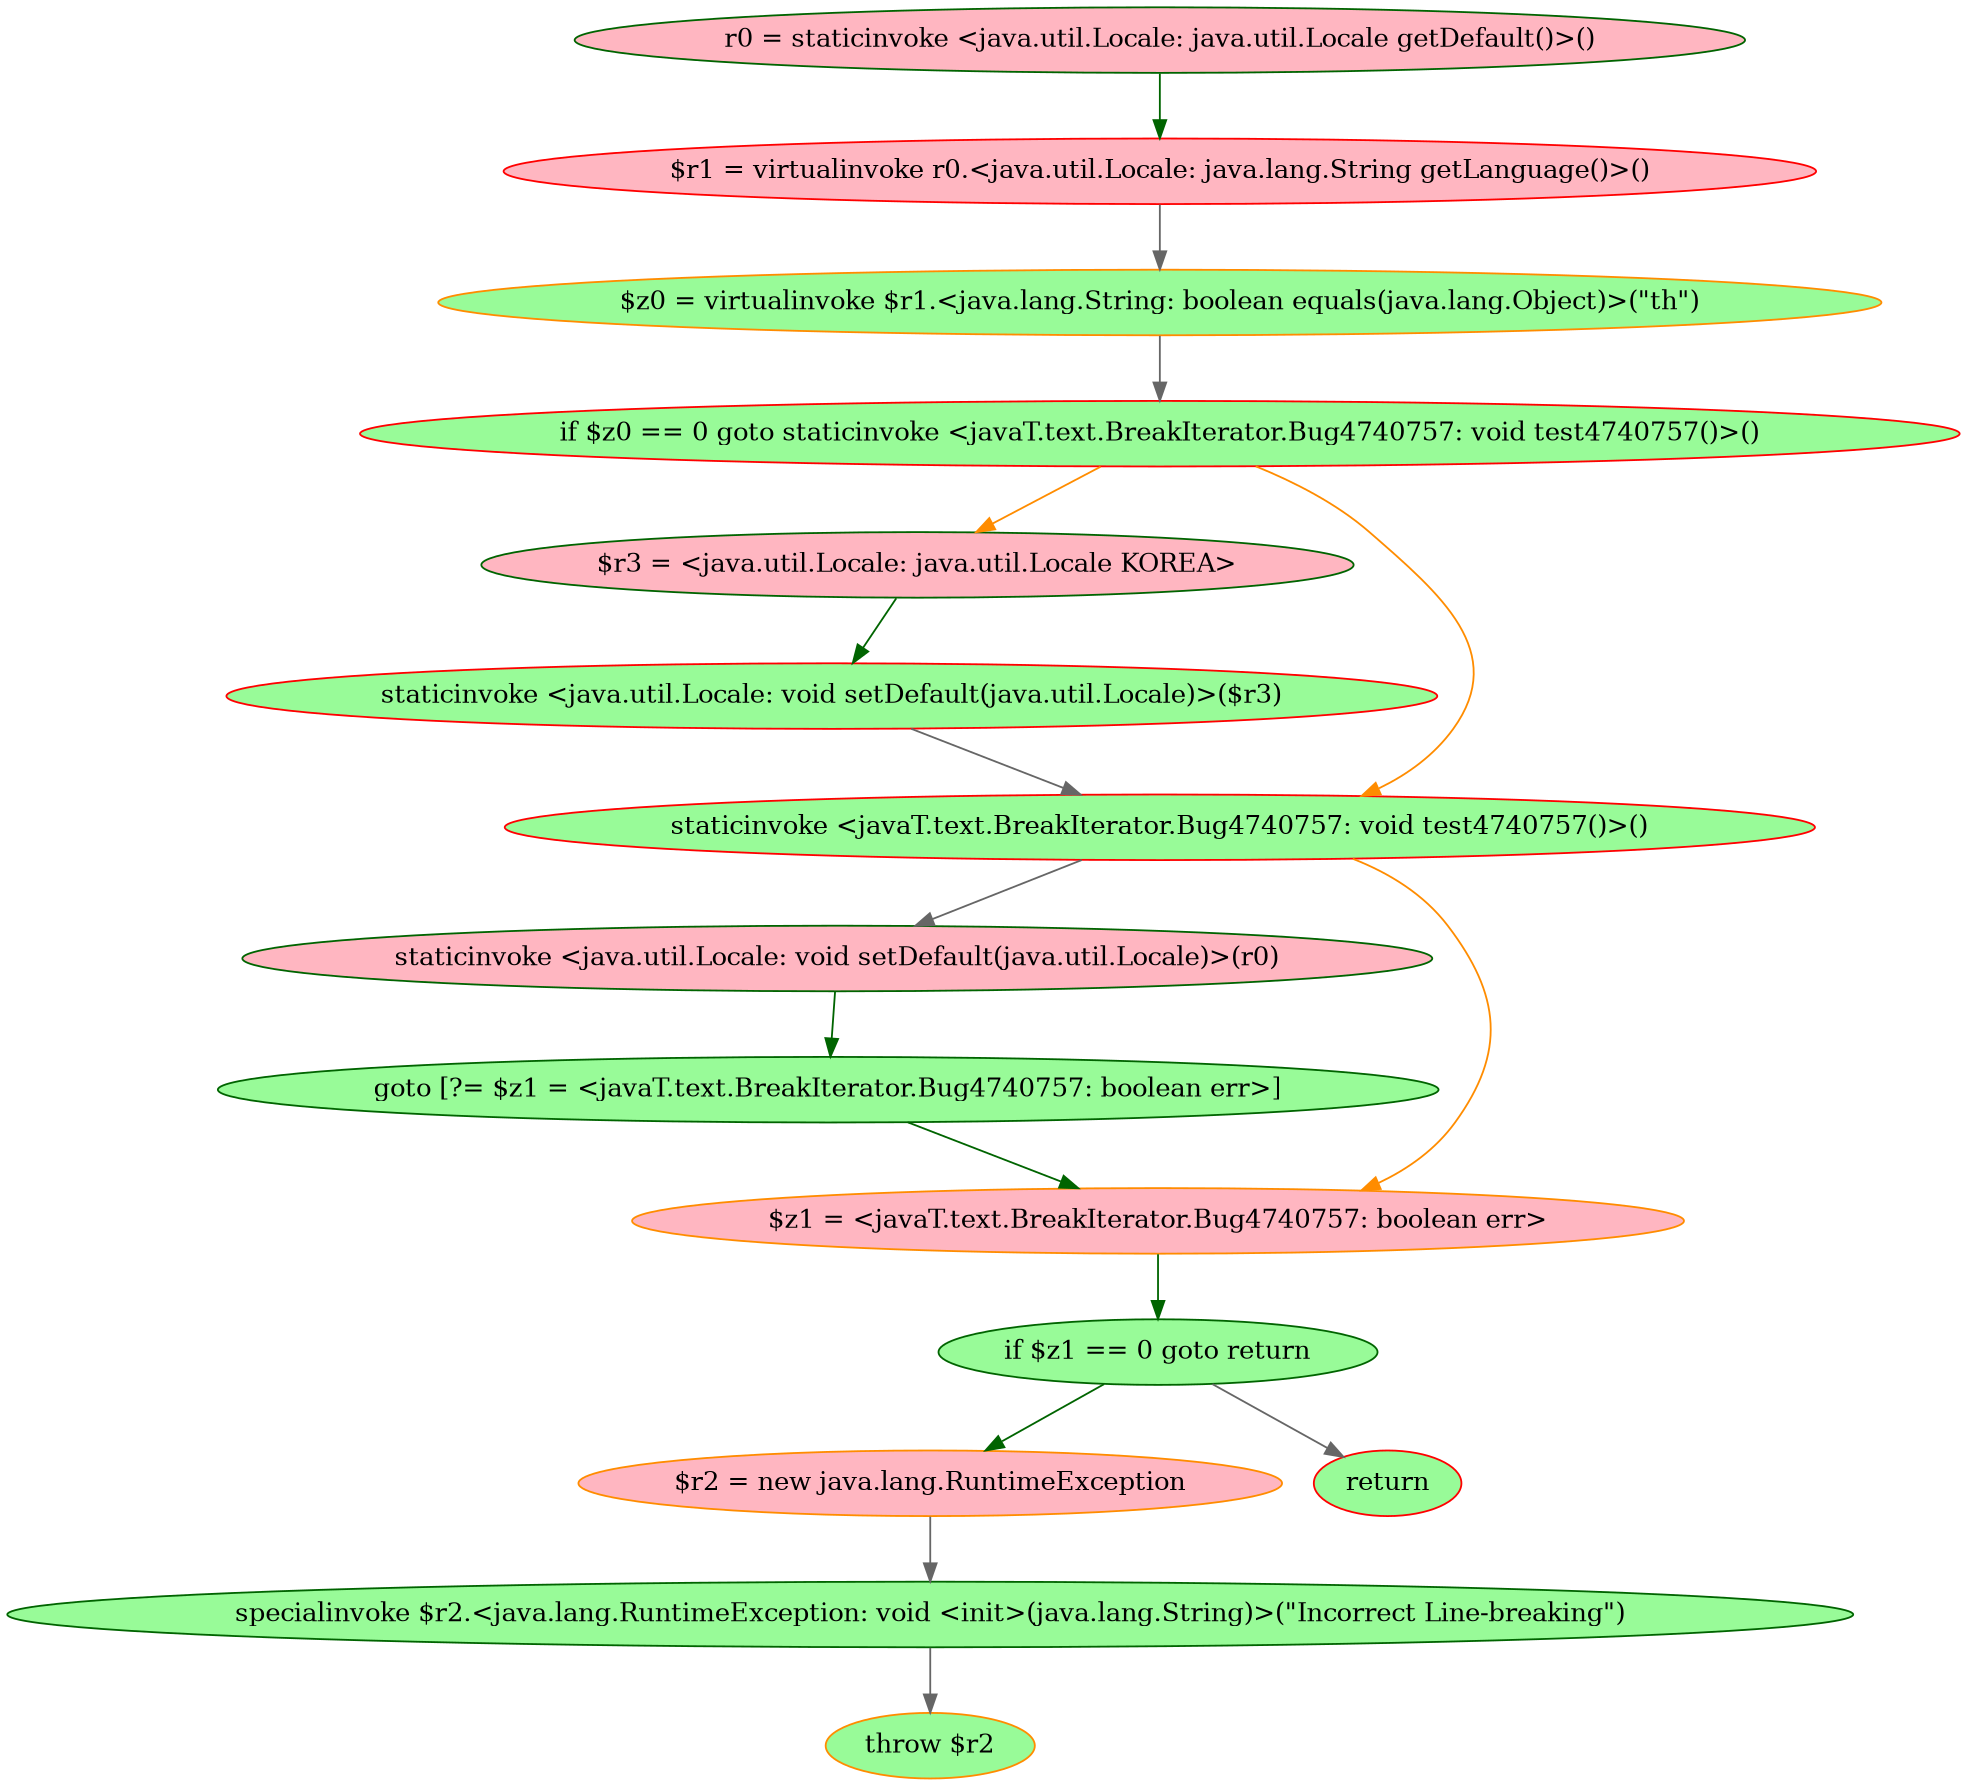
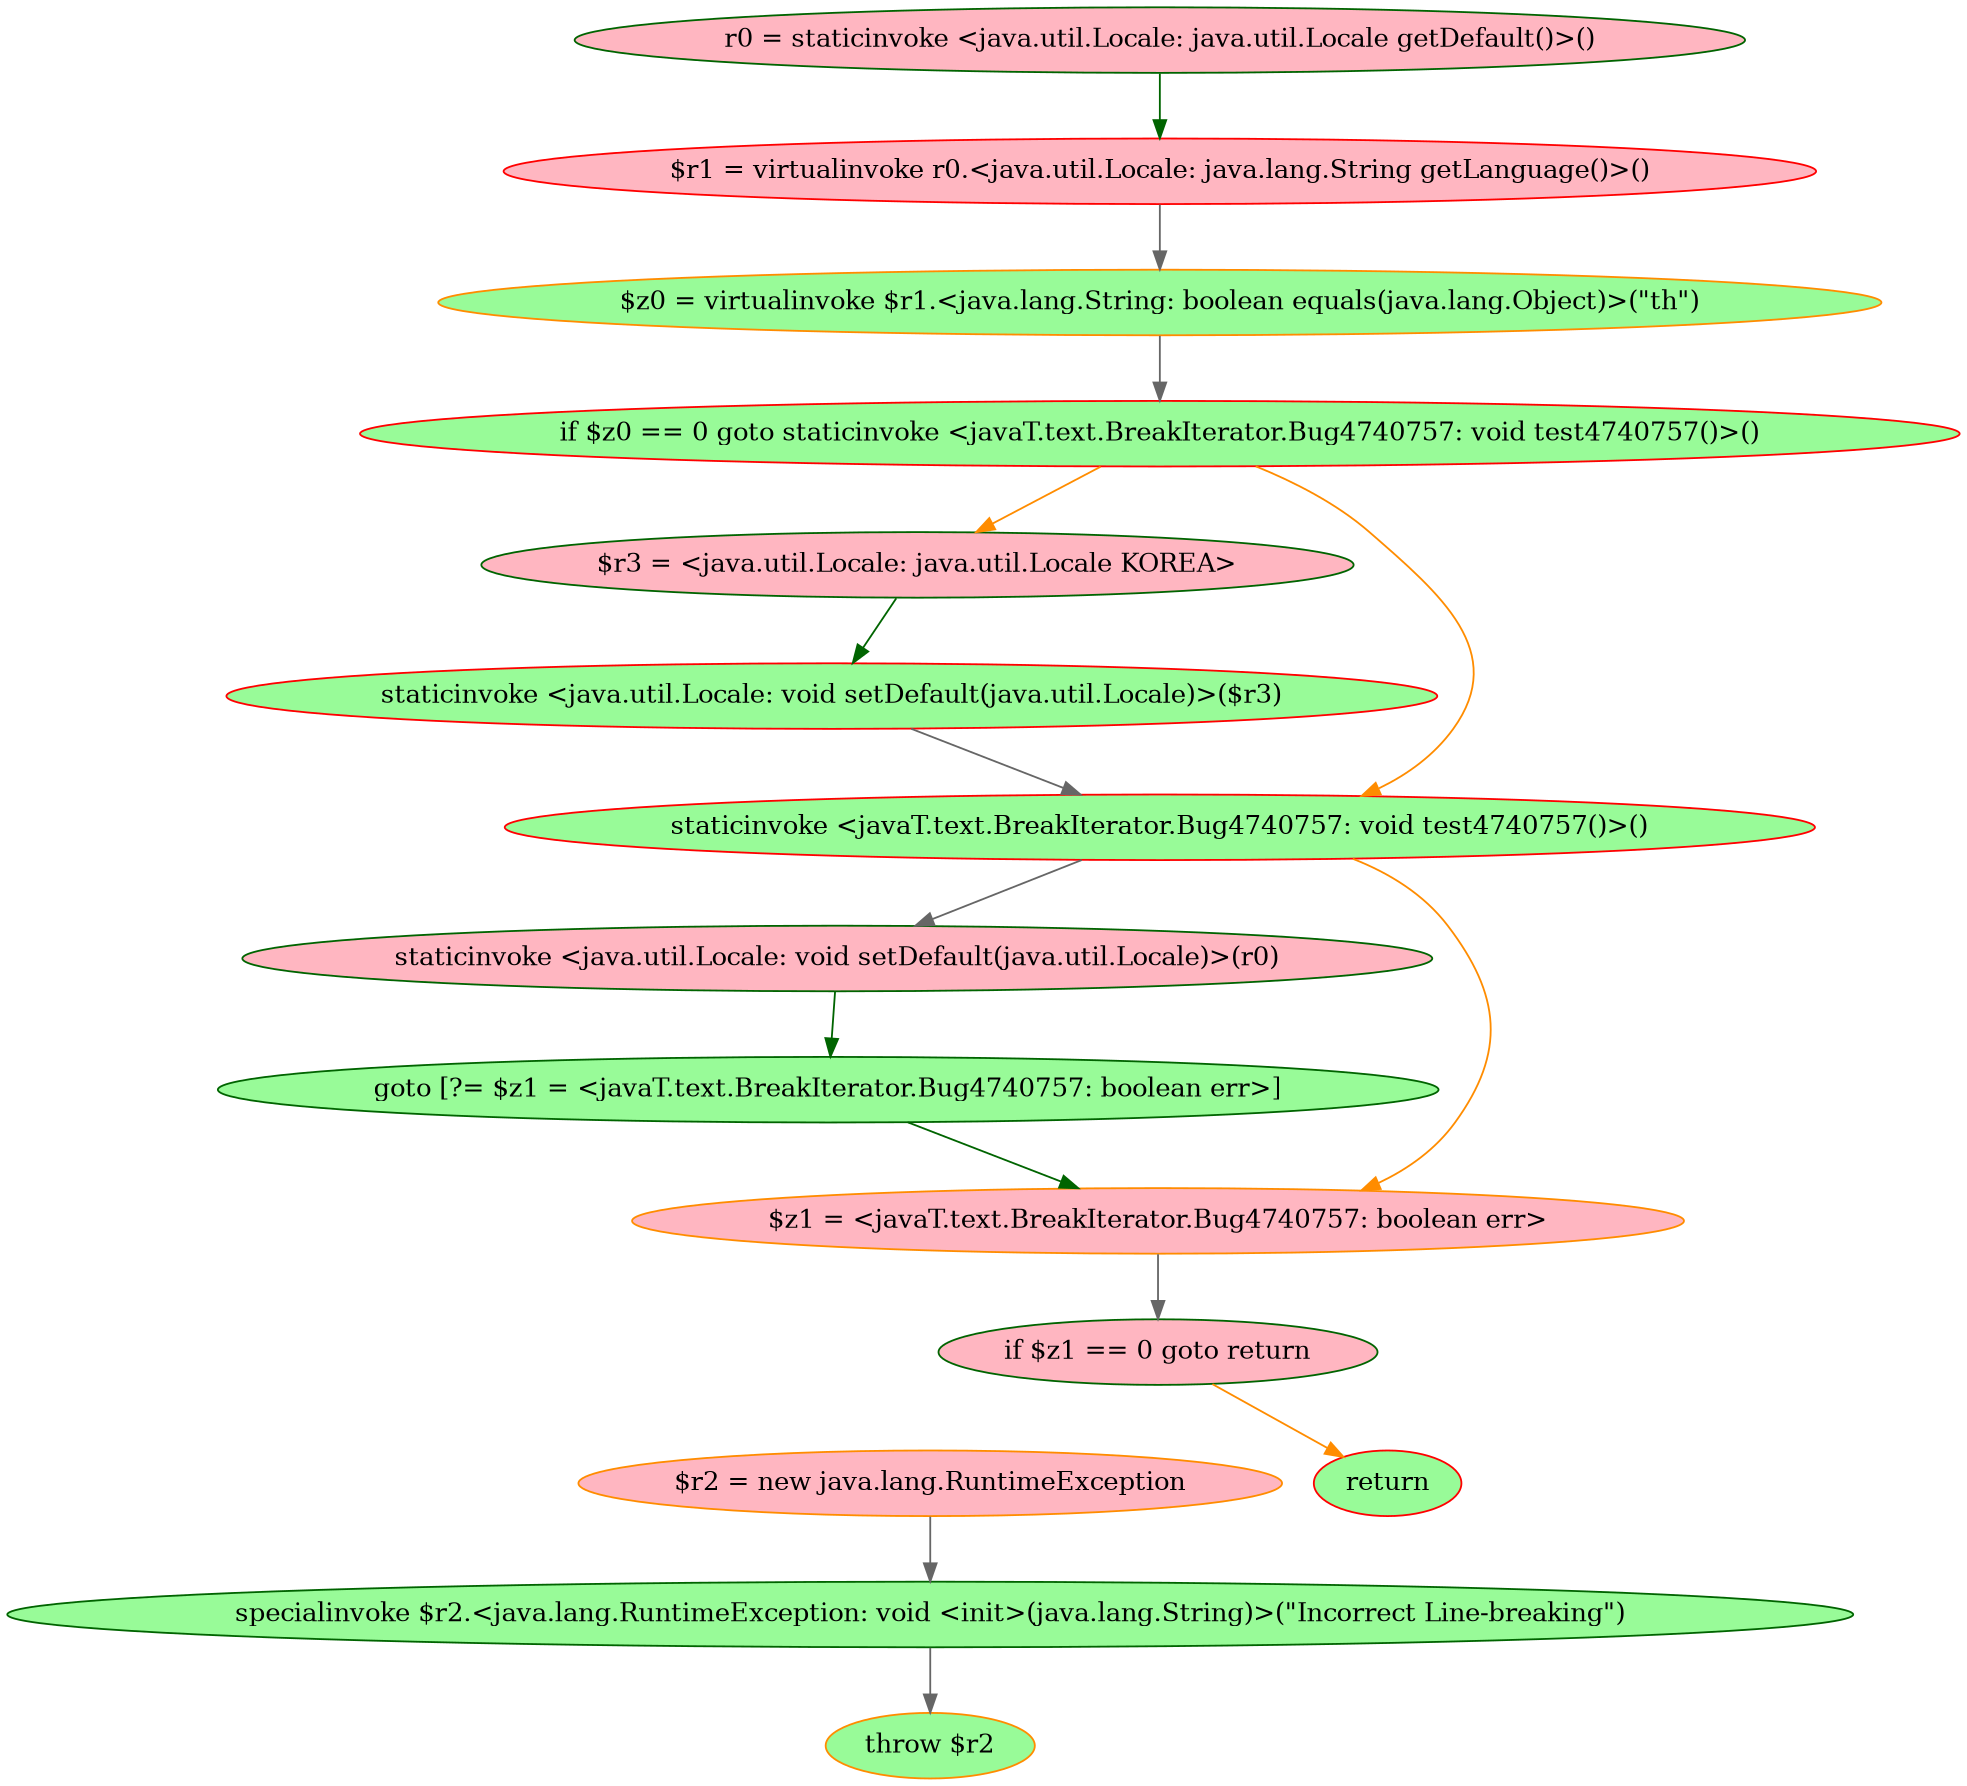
(1158, 1278) -> (1158, 1278)
(1158, 1352) -> (1158, 1352)
(1053, 1413) -> none
(1270, 1416) -> (1270, 1416)
